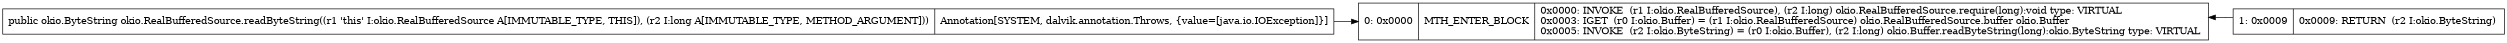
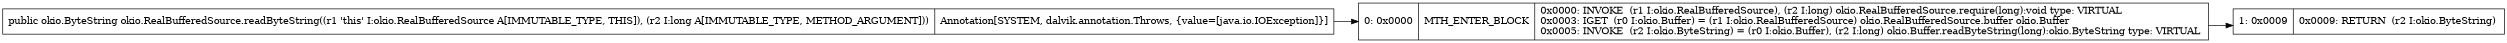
(2224, 17) -> (2217, 26)
